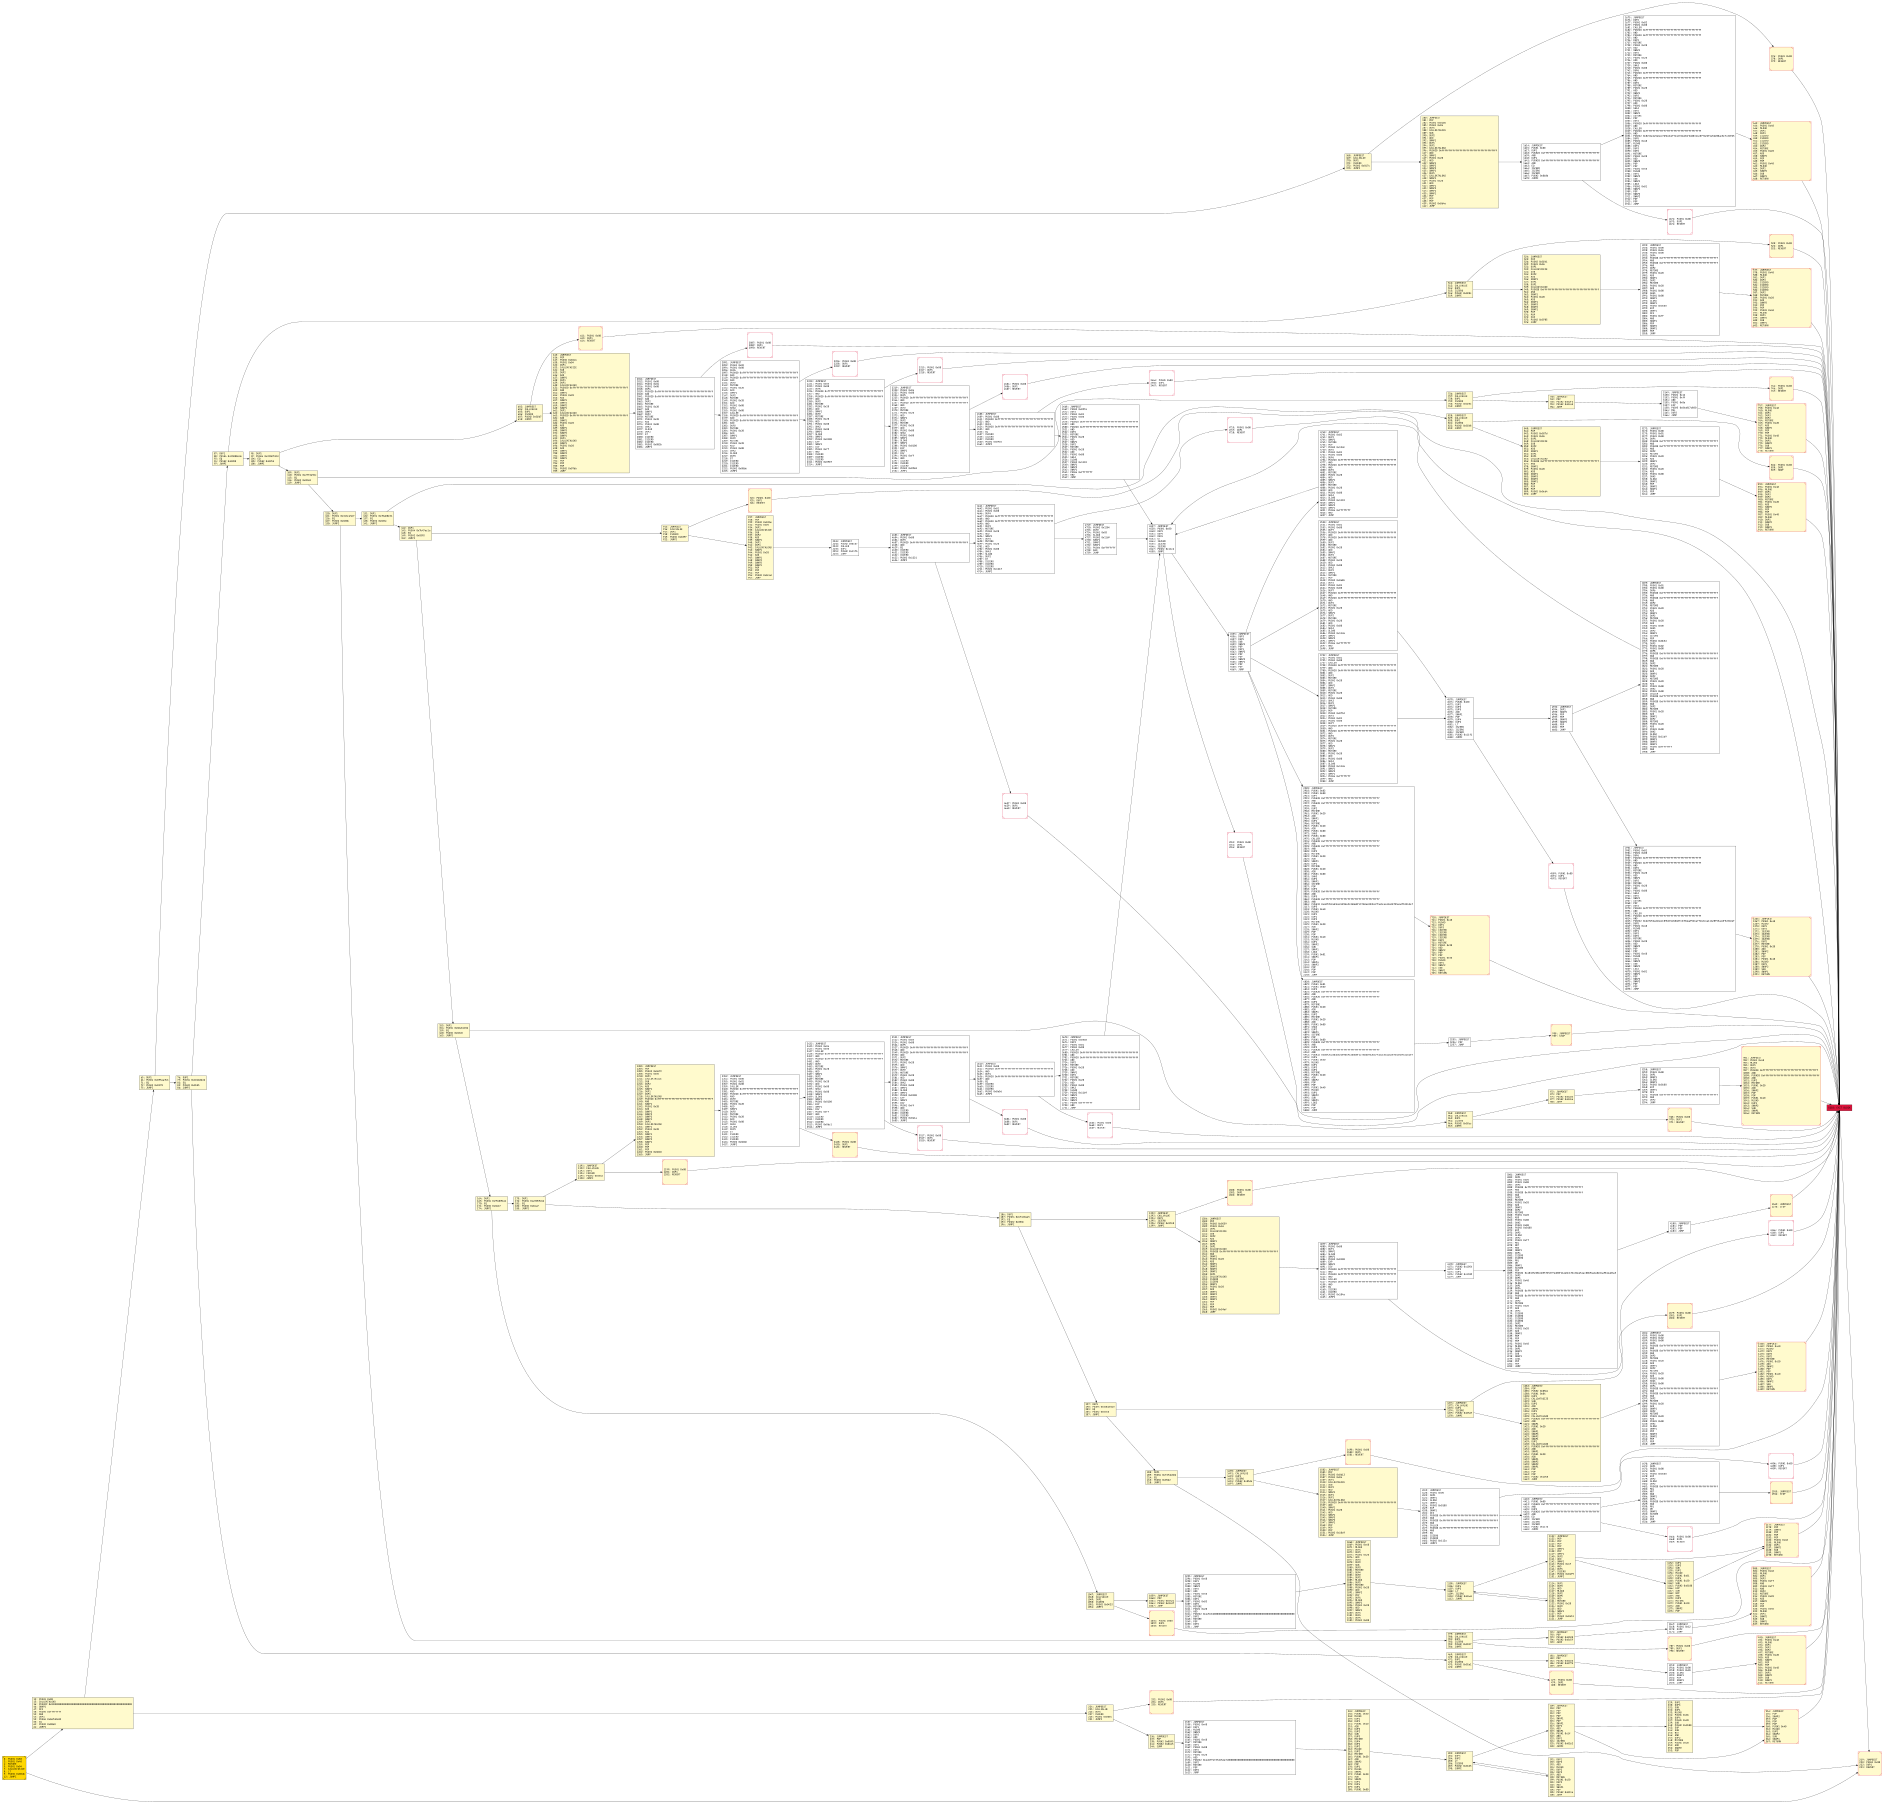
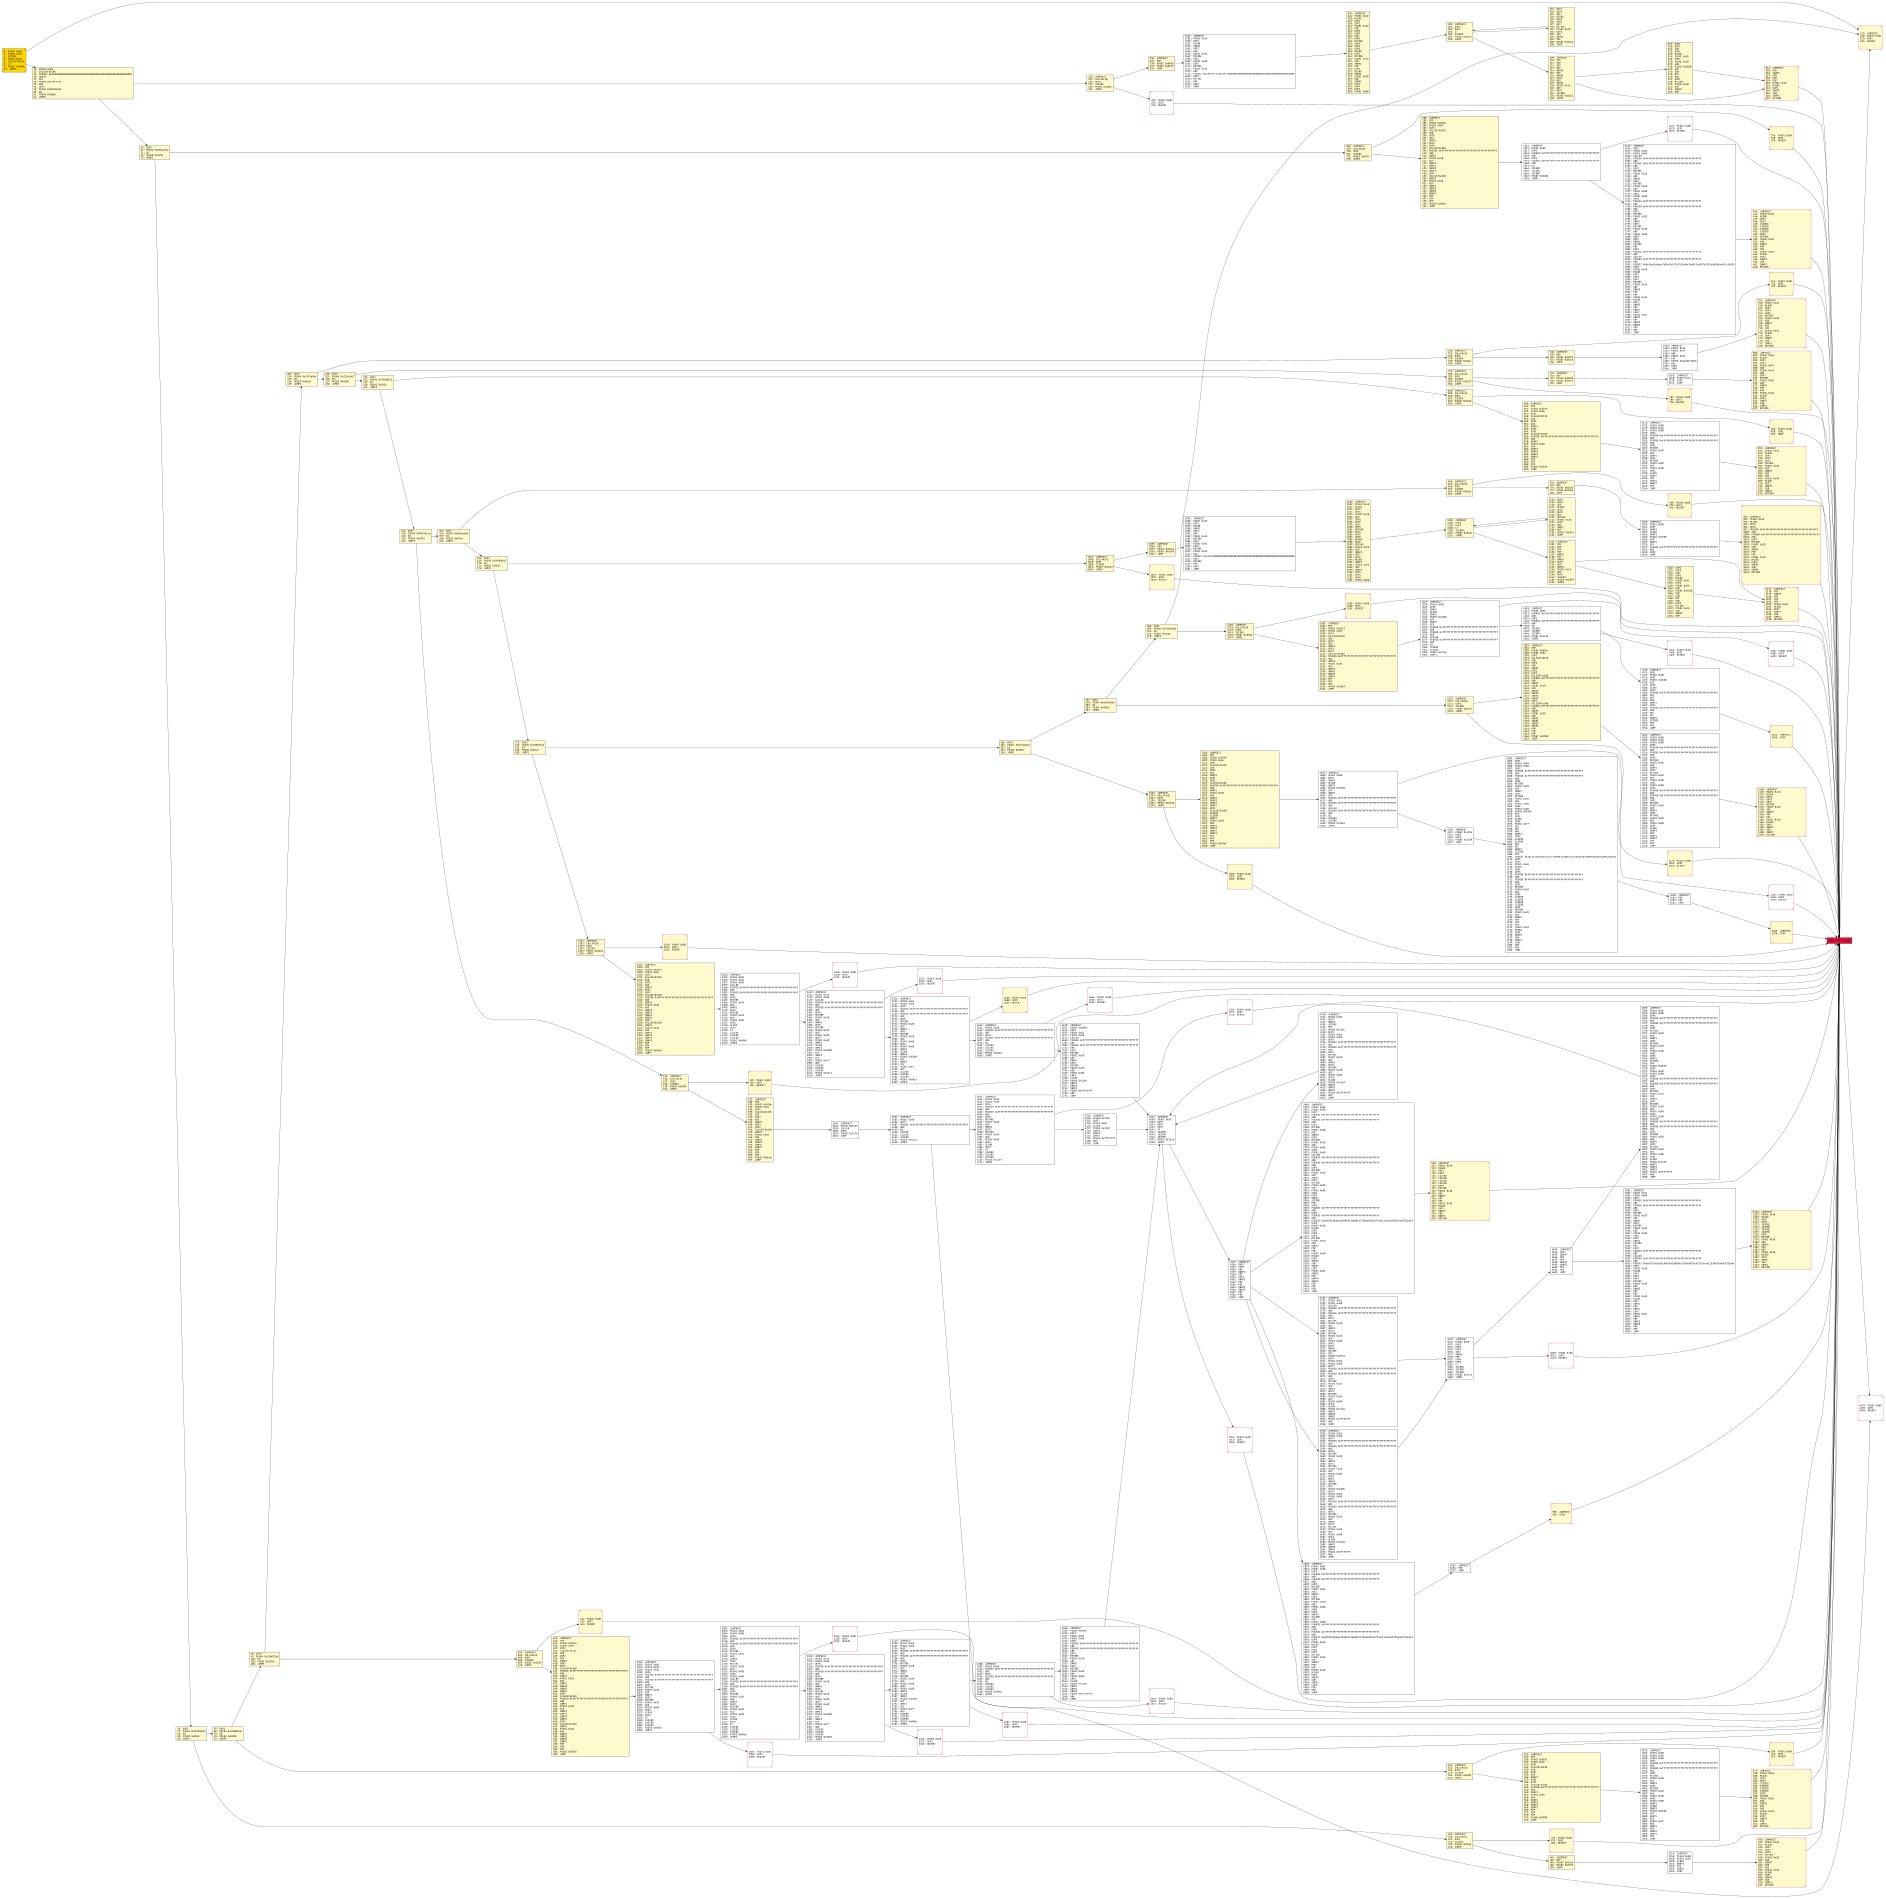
(1015, 1122) -> (1015, 1000)
(1393, 1124) -> (1855, 1169)
(845, 1145) -> (845, 975)
(1162, 1702) -> (1162, 103)
